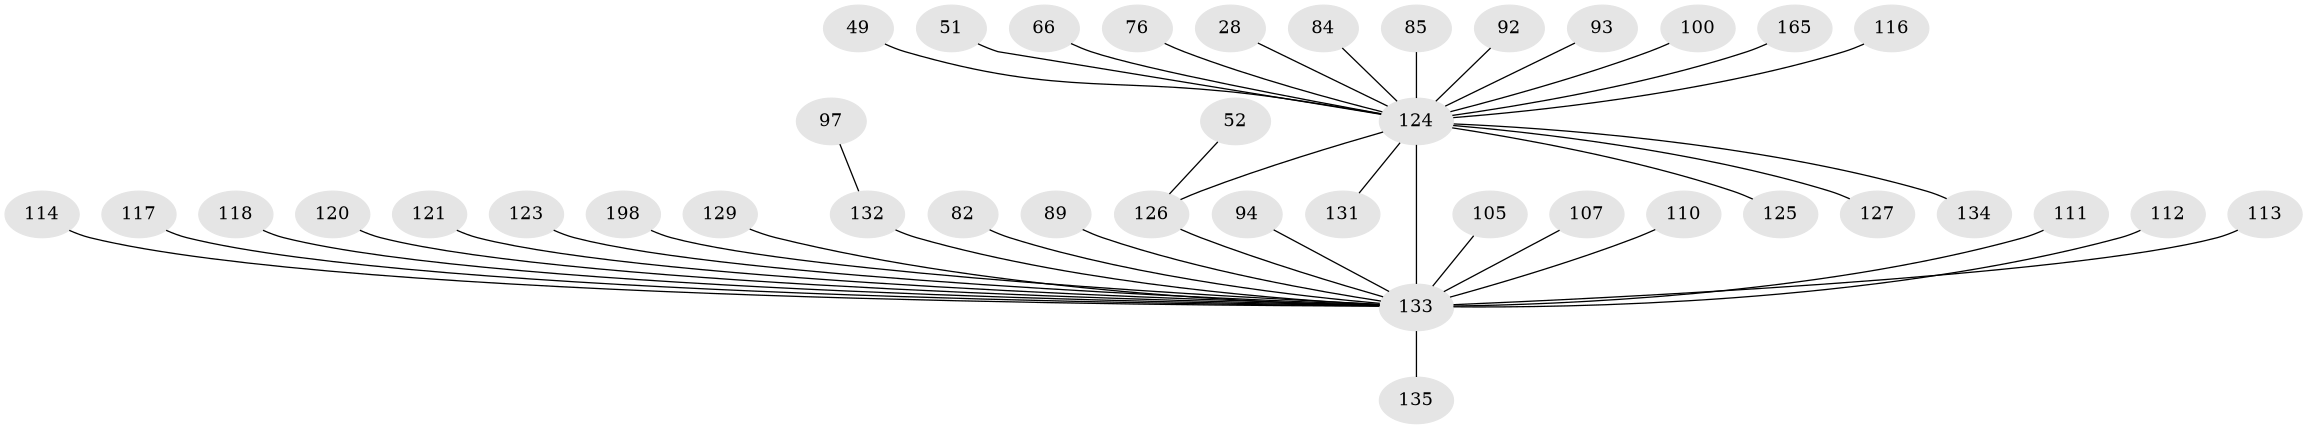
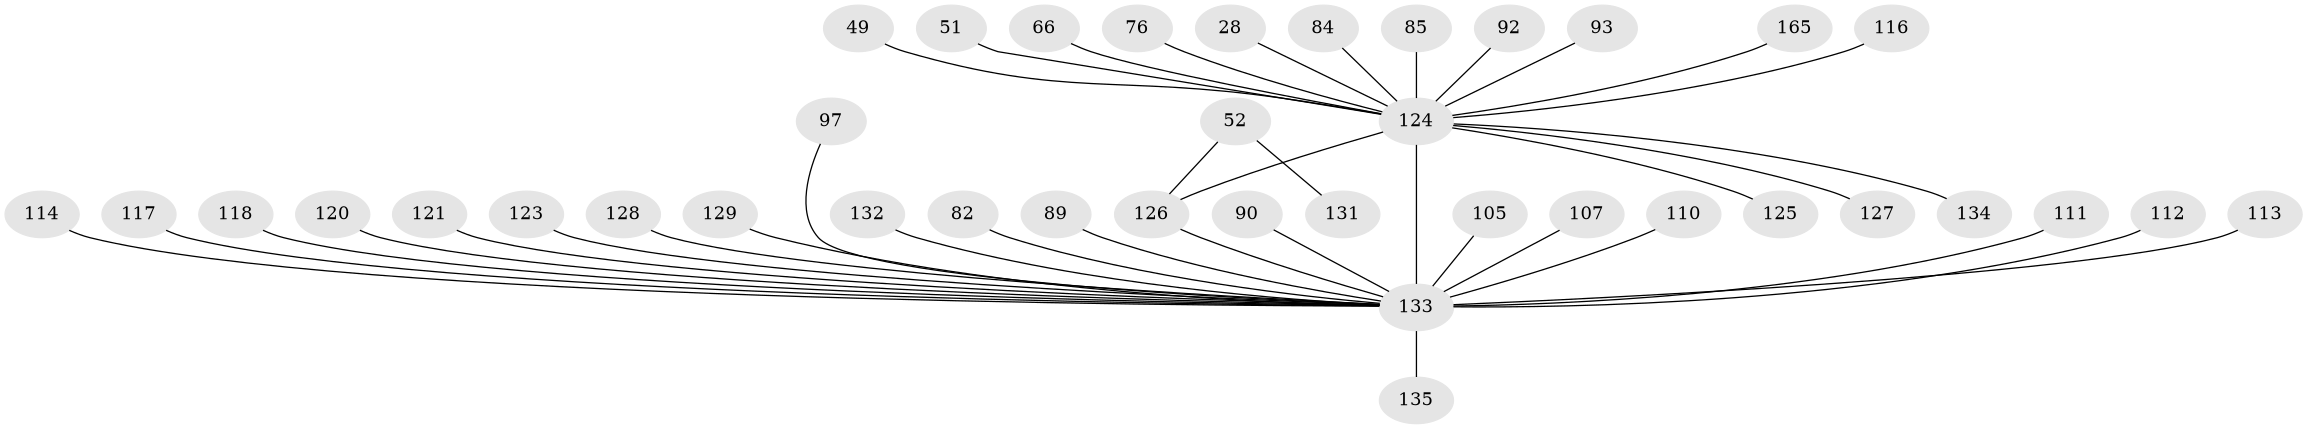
(1698, 28) -> none
(849, 168) -> (1047, 283)
(1380, 168) -> (1291, 169)
(623, 214) -> (623, 214)
(1247, 214) -> (1247, 214)
